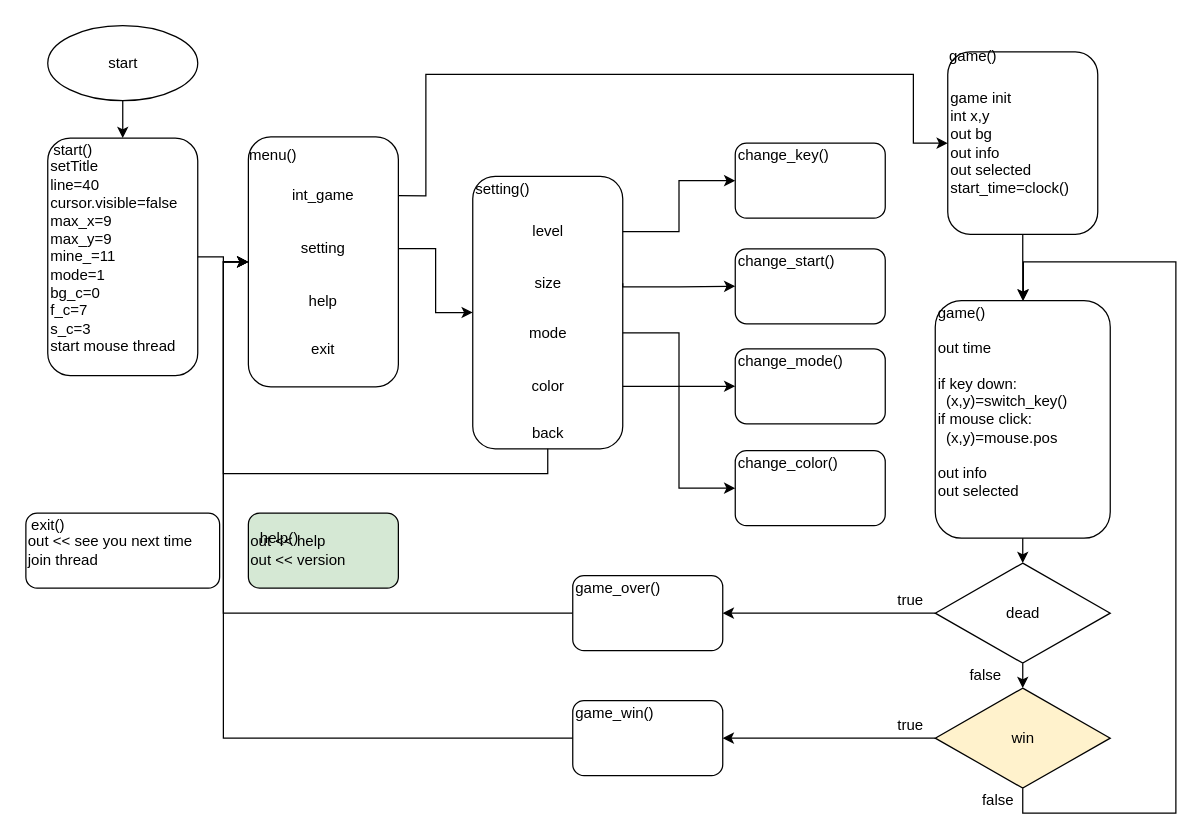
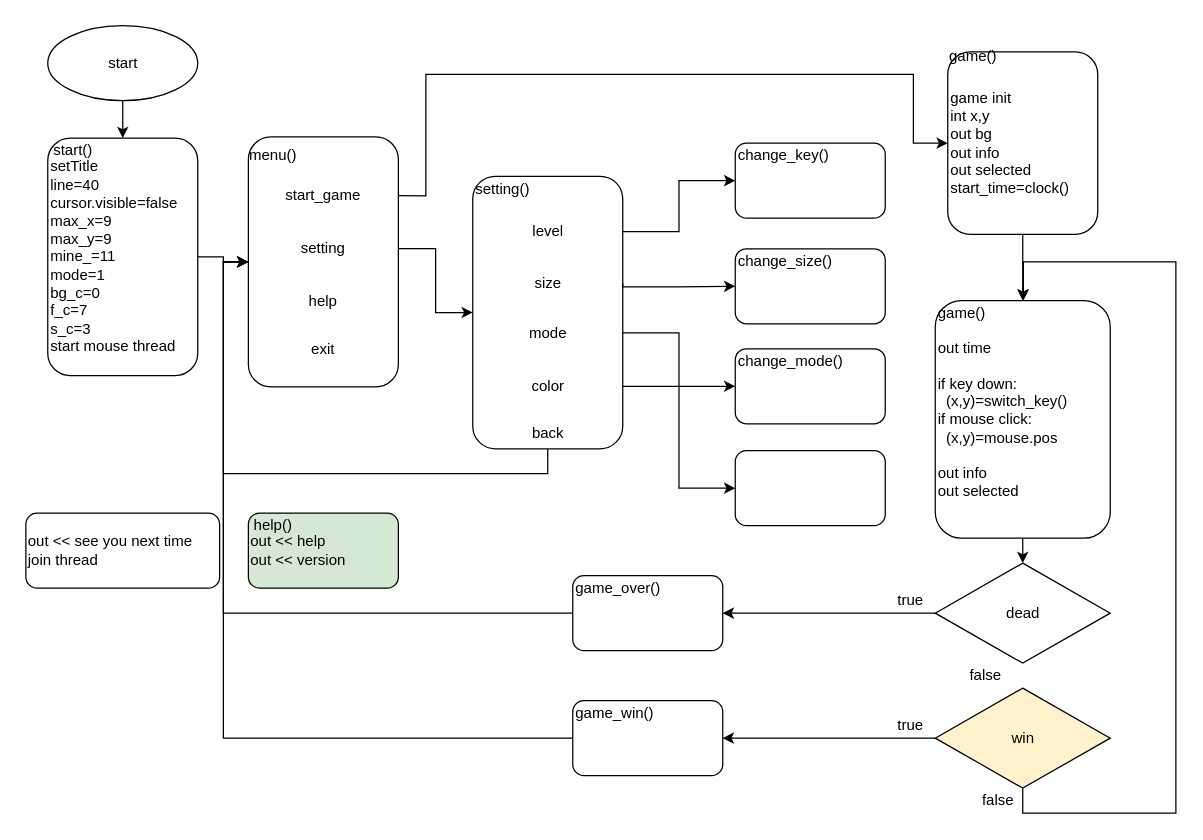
(323, 196) -> (323, 196)
(797, 262) -> (791, 262)
(810, 463) -> none
(48, 526) -> none
(279, 538) -> (273, 526)
(1023, 671) -> none
